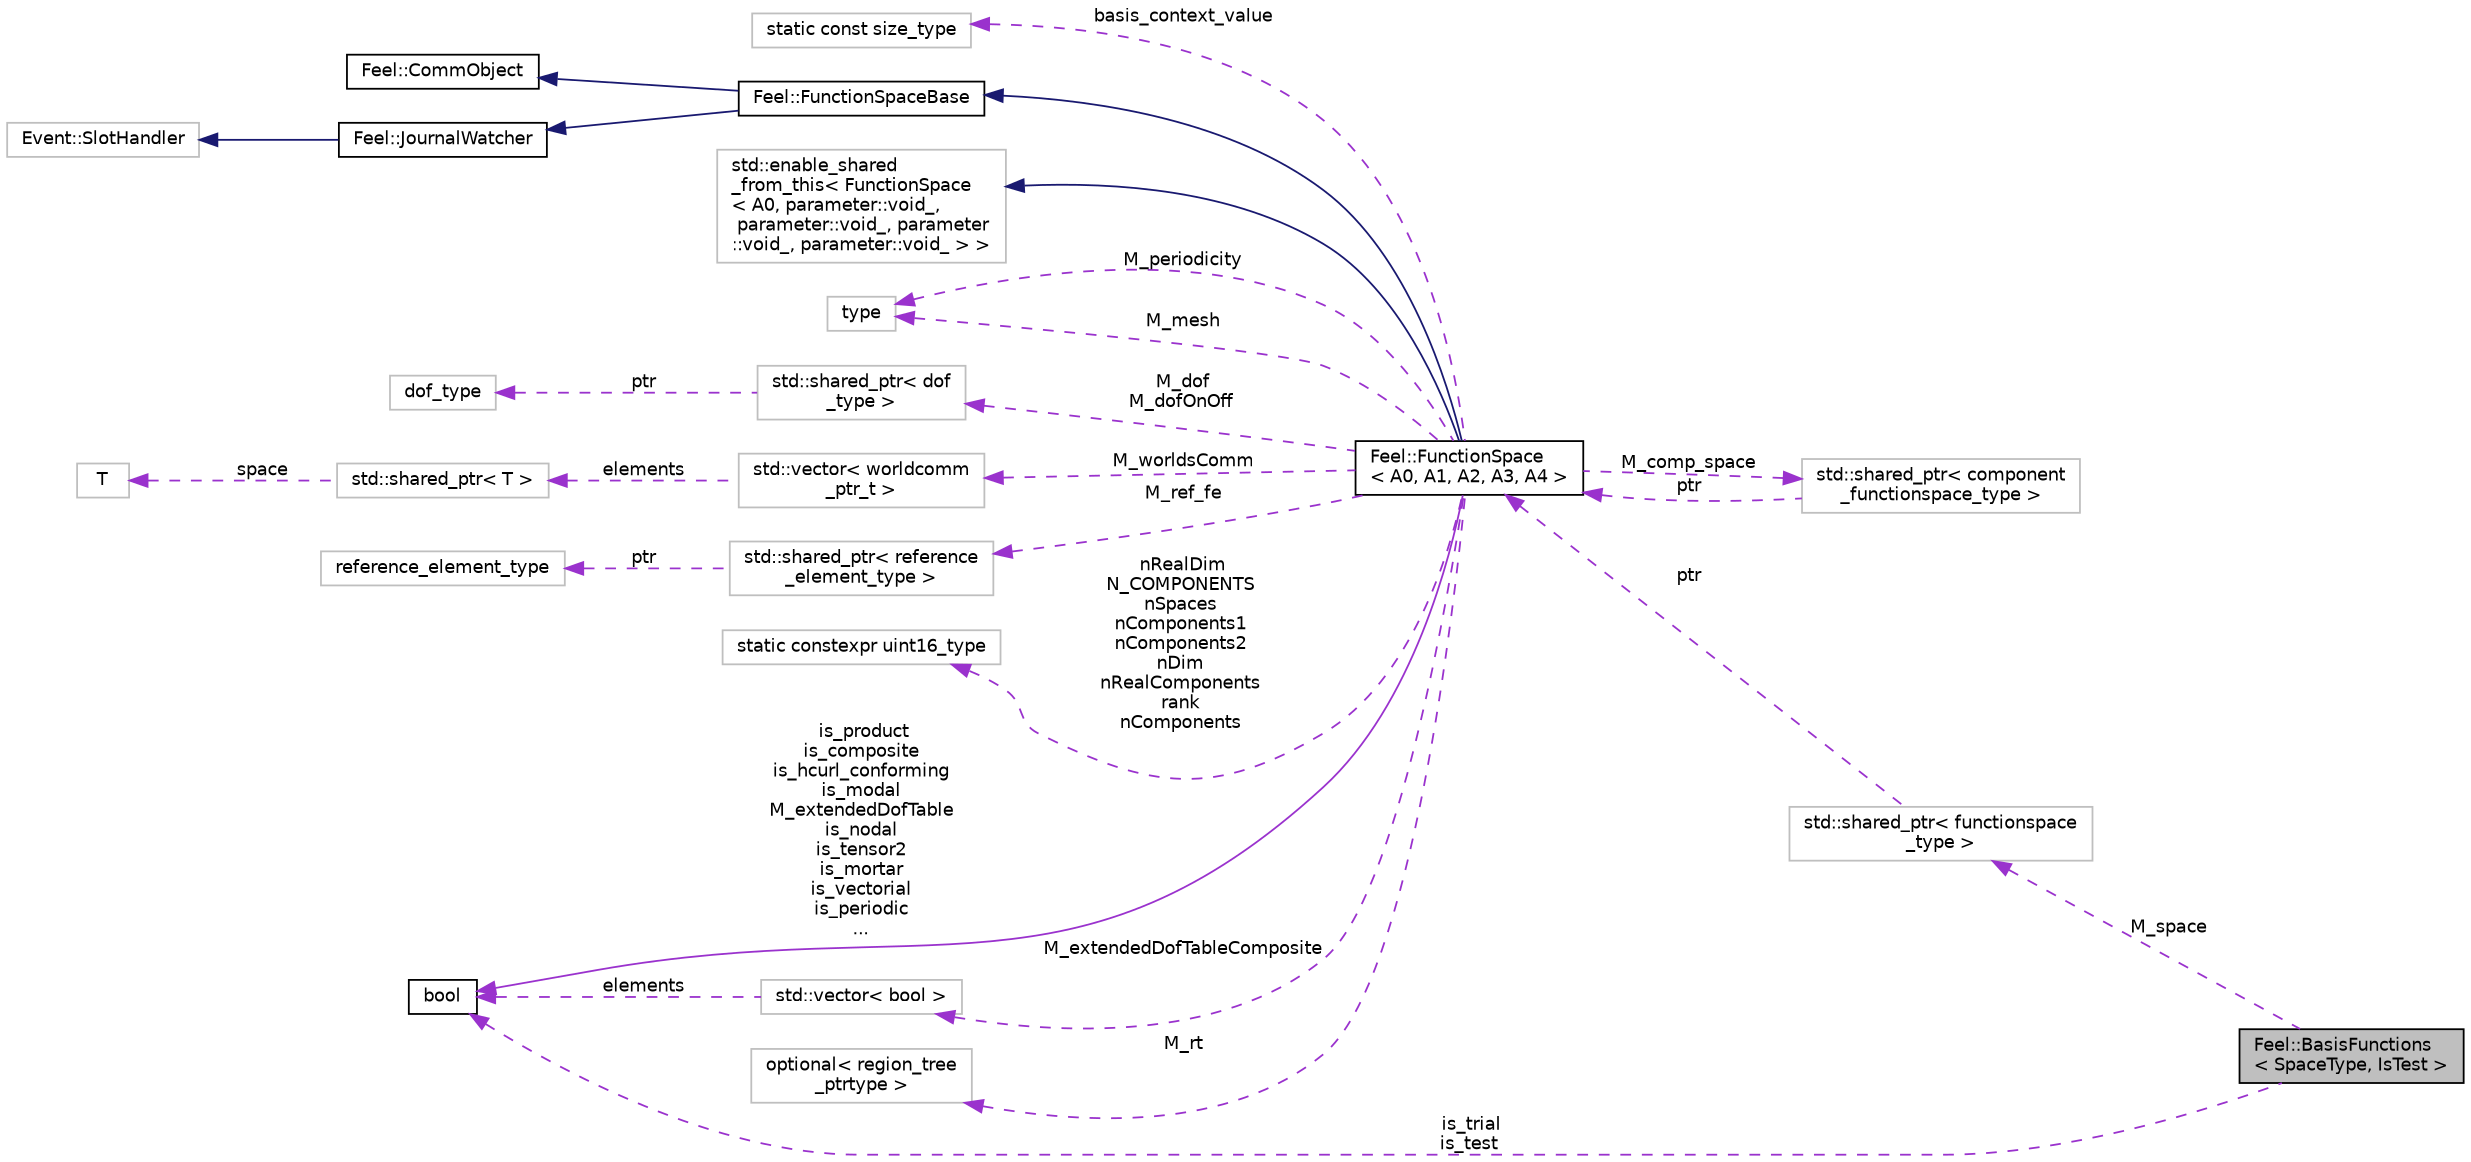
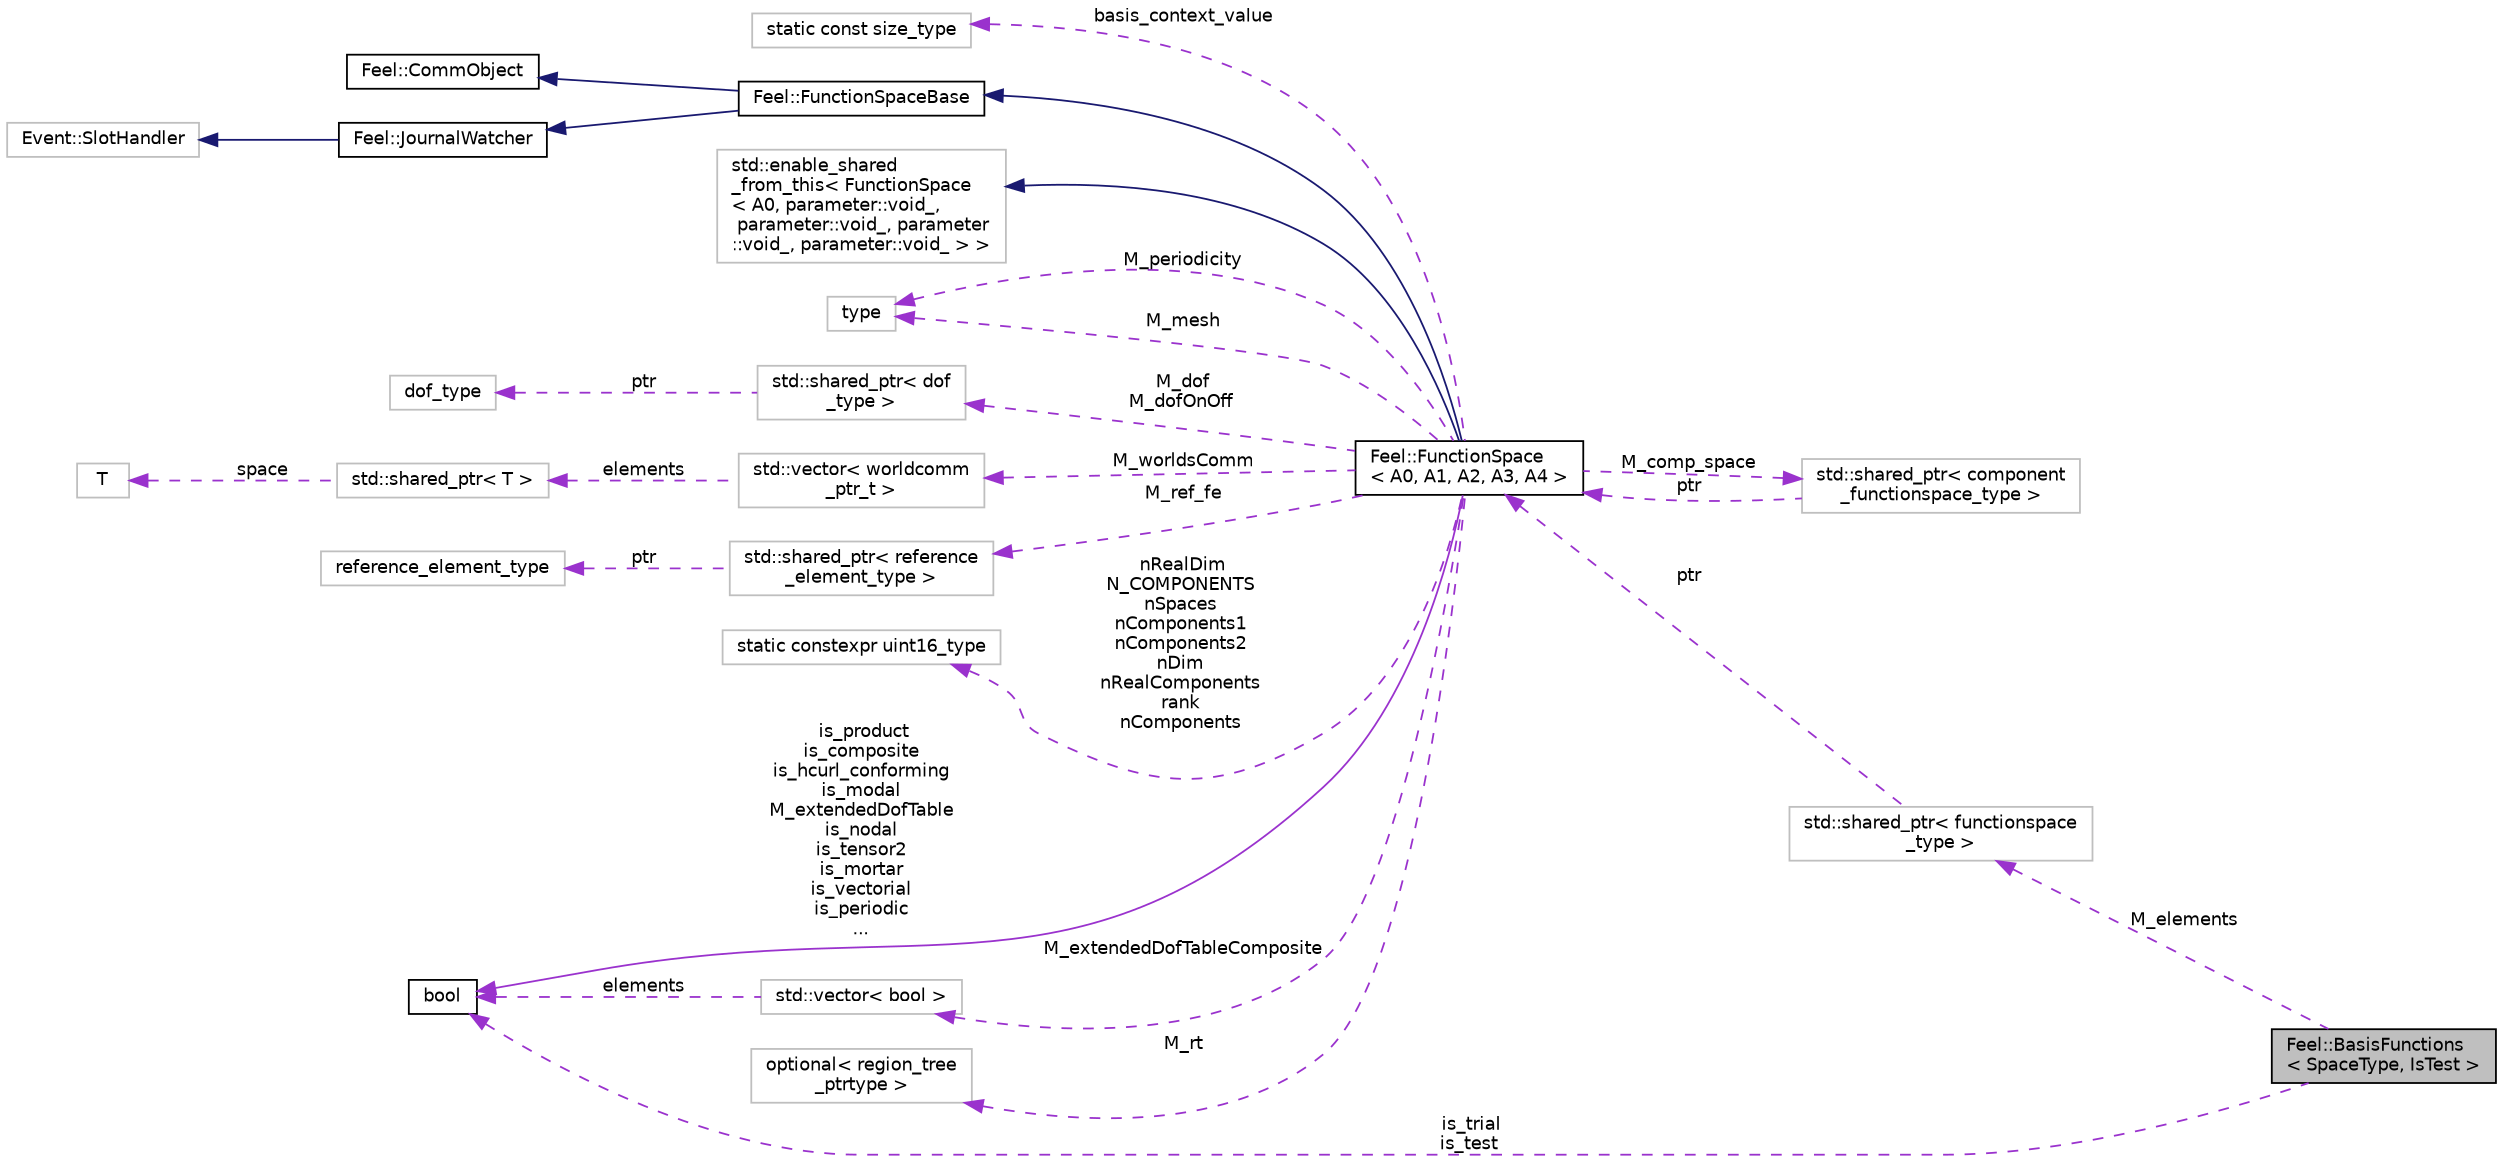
(2166, 928) -> (2182, 921)
